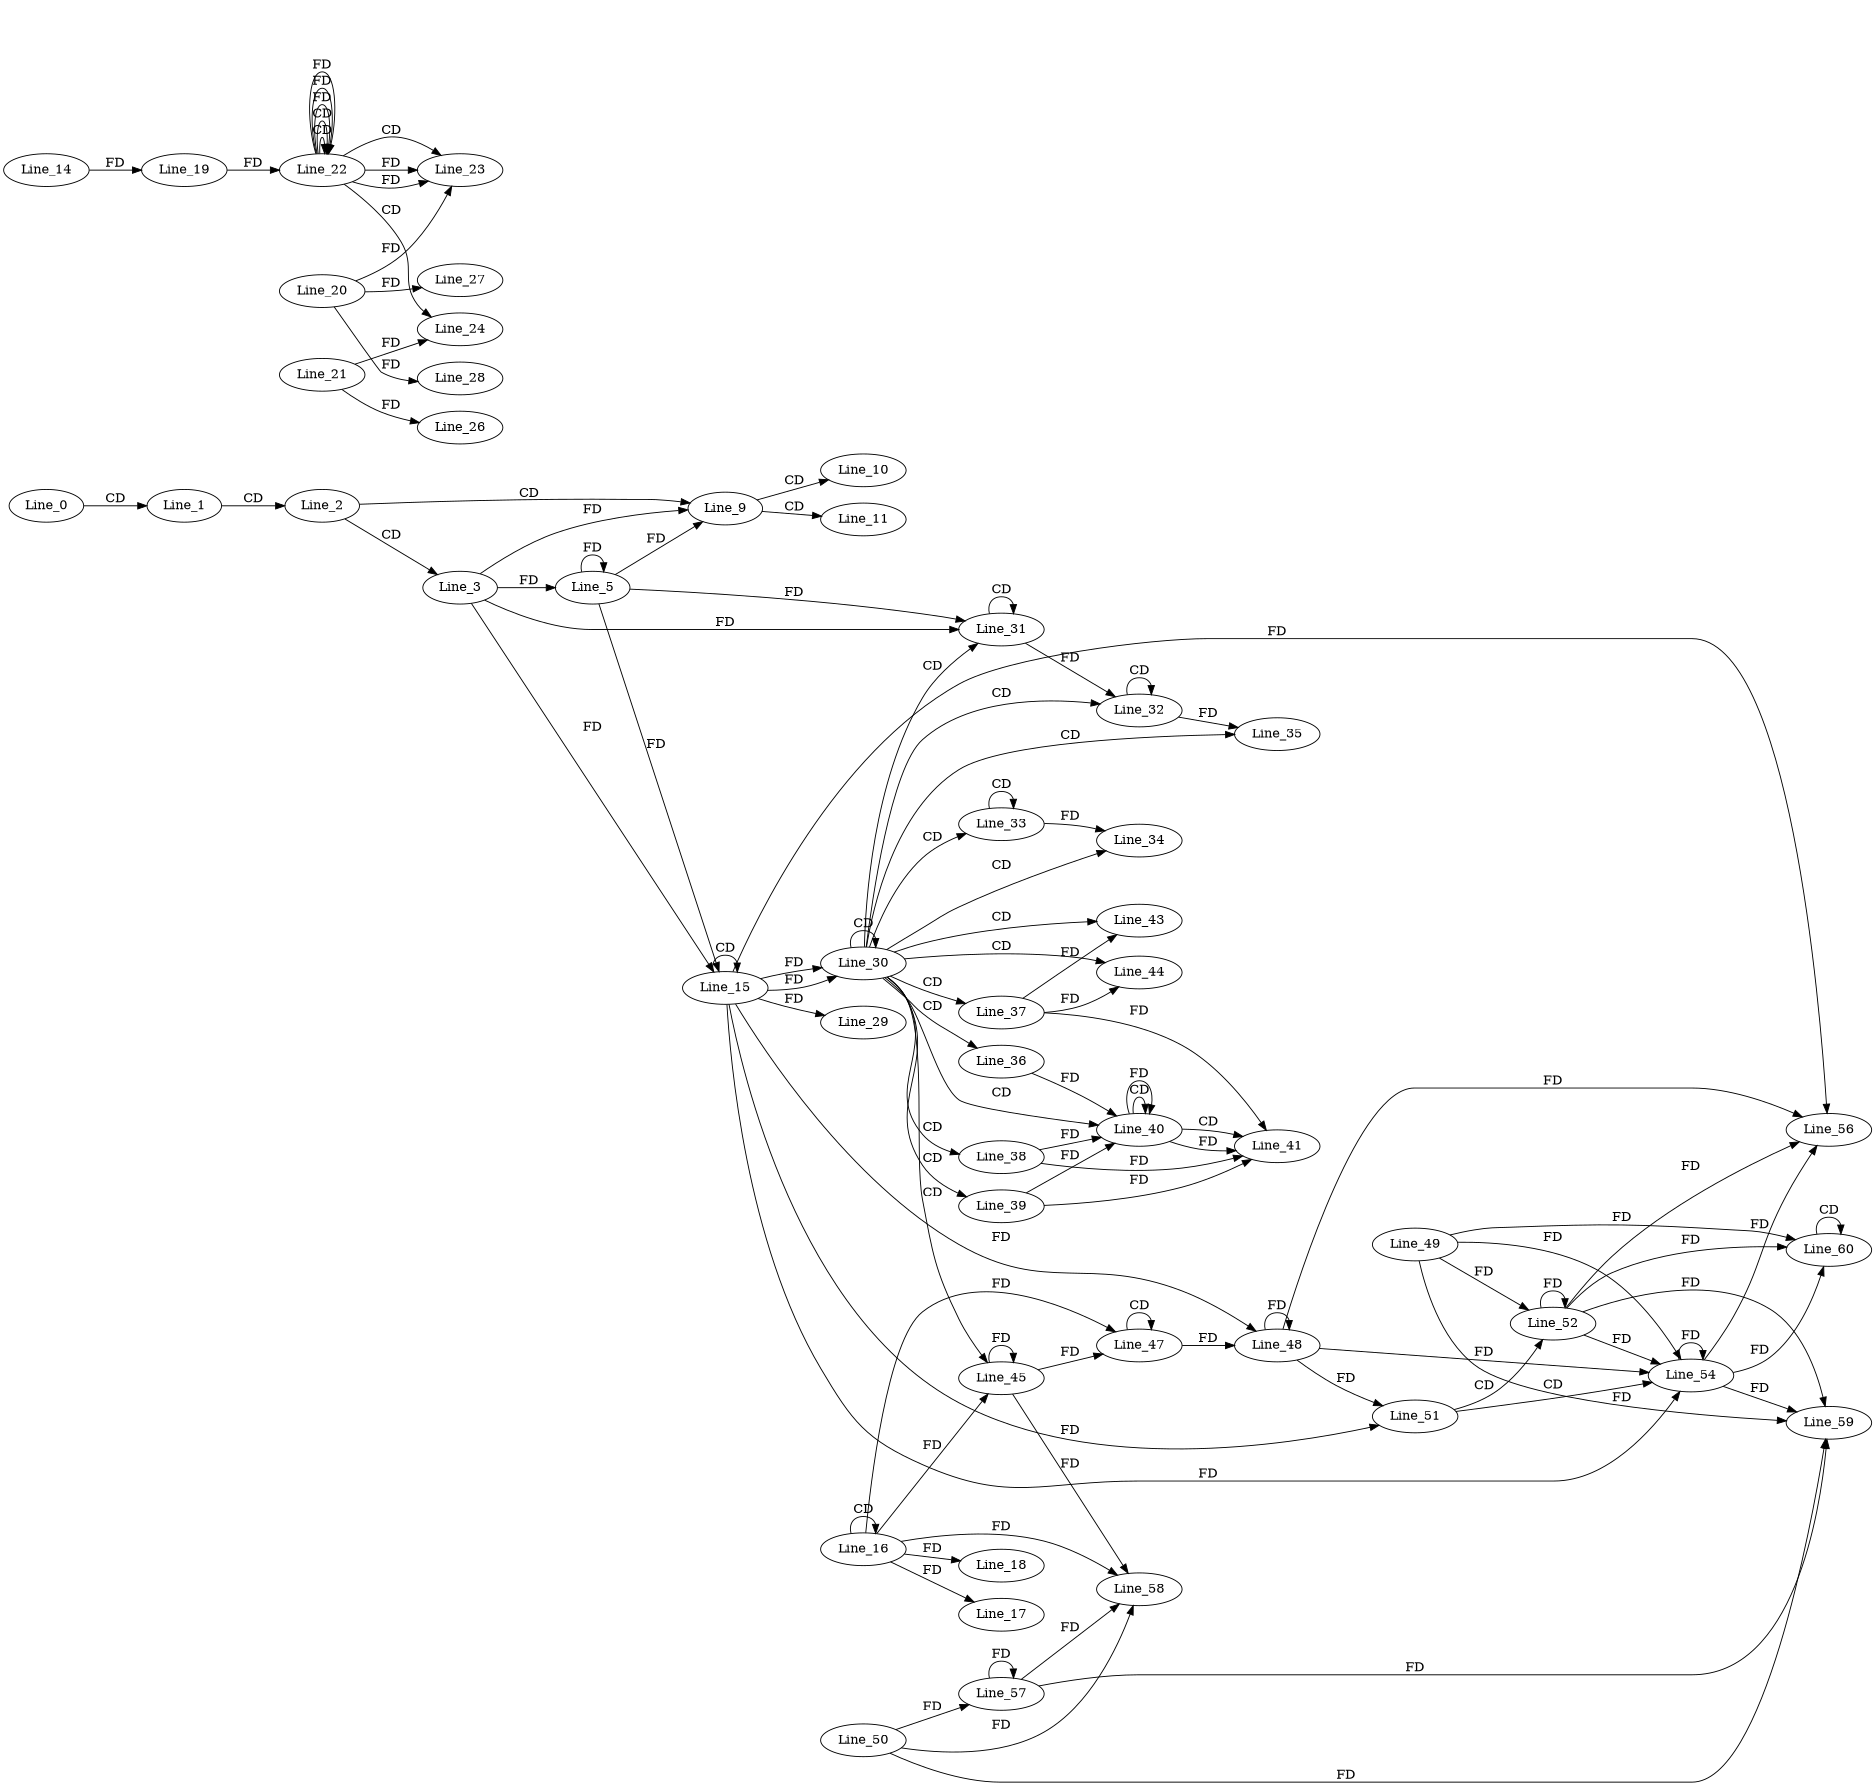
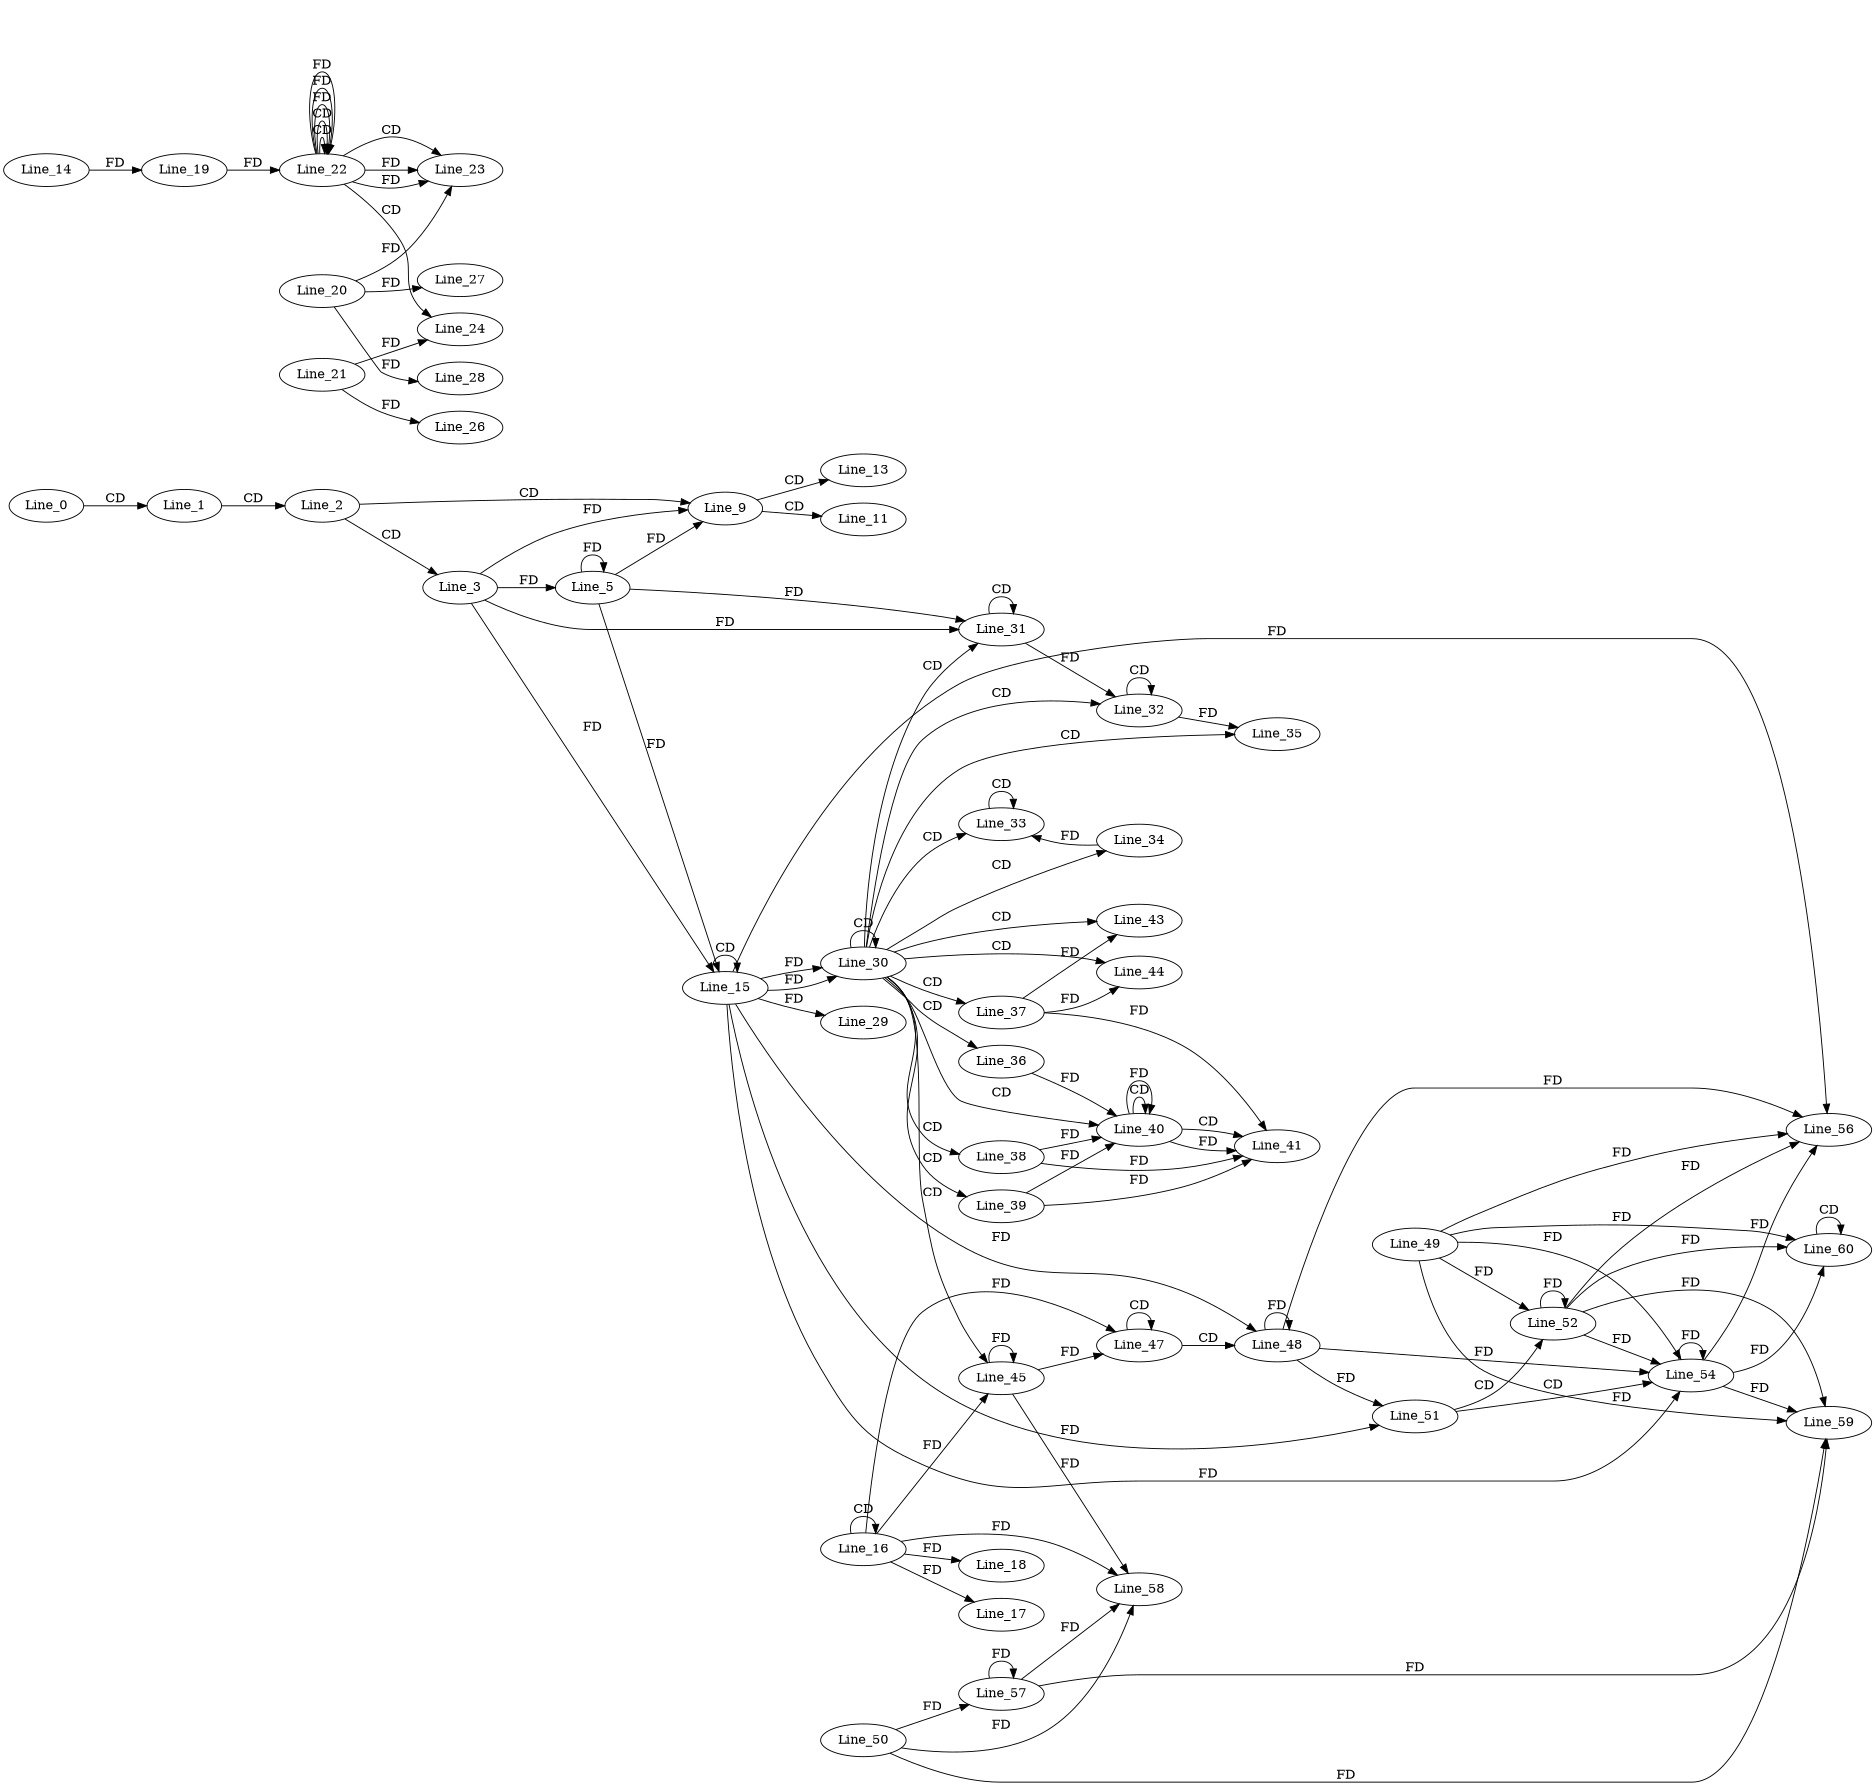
(863, 470) -> (863, 470)
(1070, 825) -> (1069, 844)
none -> (1605, 1167)
(1208, 1339) -> (1208, 1339)
